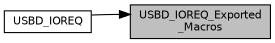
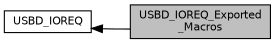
(105, 15) -> (116, 29)
